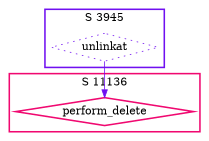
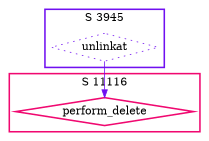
(105, 83) -> (105, 83)
